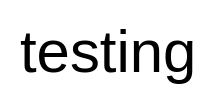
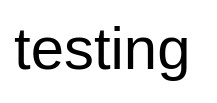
(108, 51) -> (102, 48)
